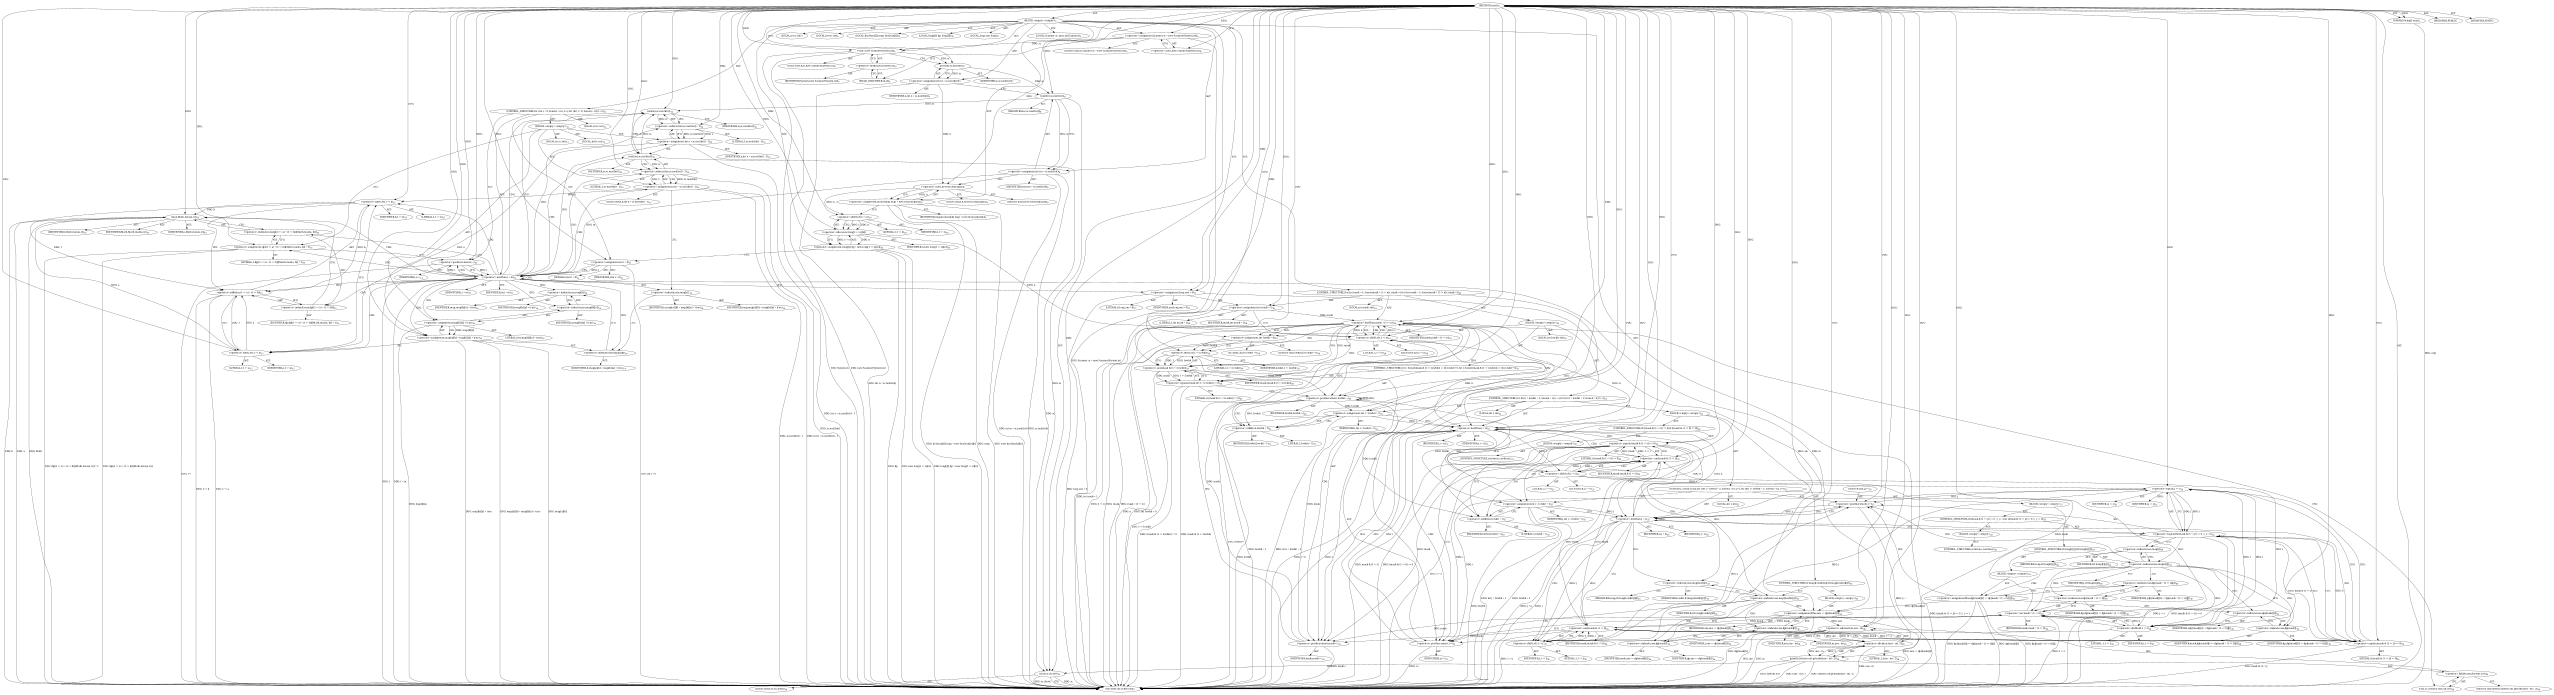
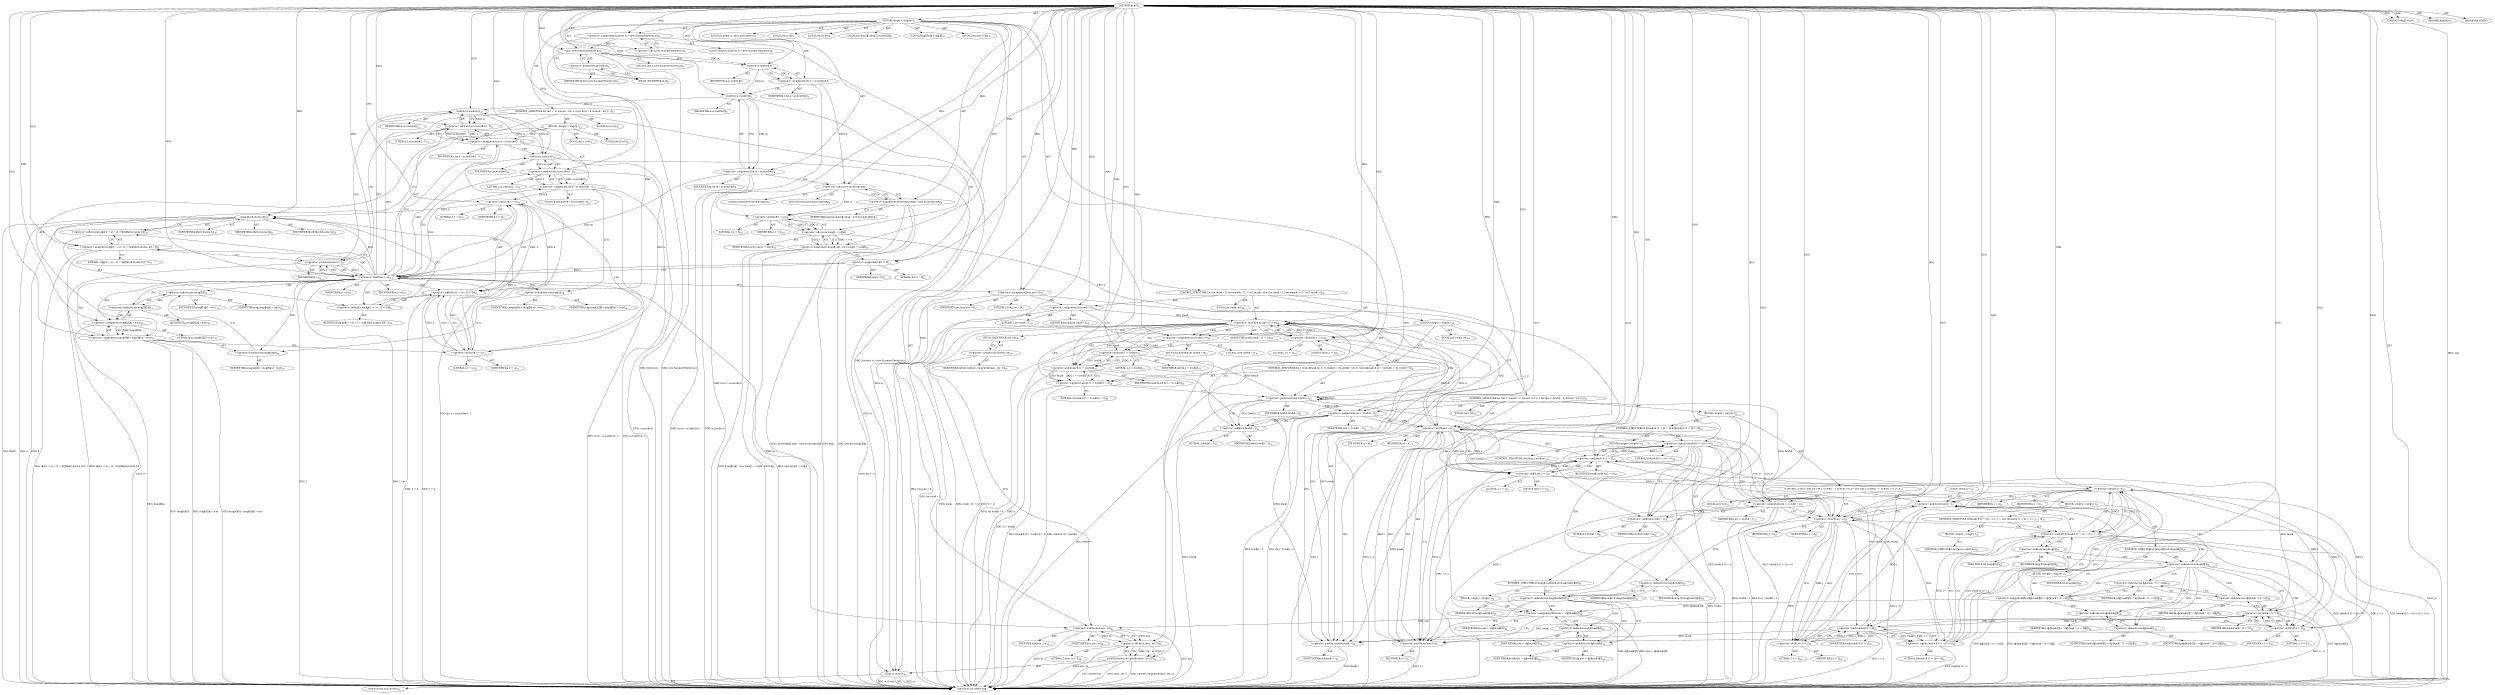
none -> (1986, 13)
(2141, 663) -> none
